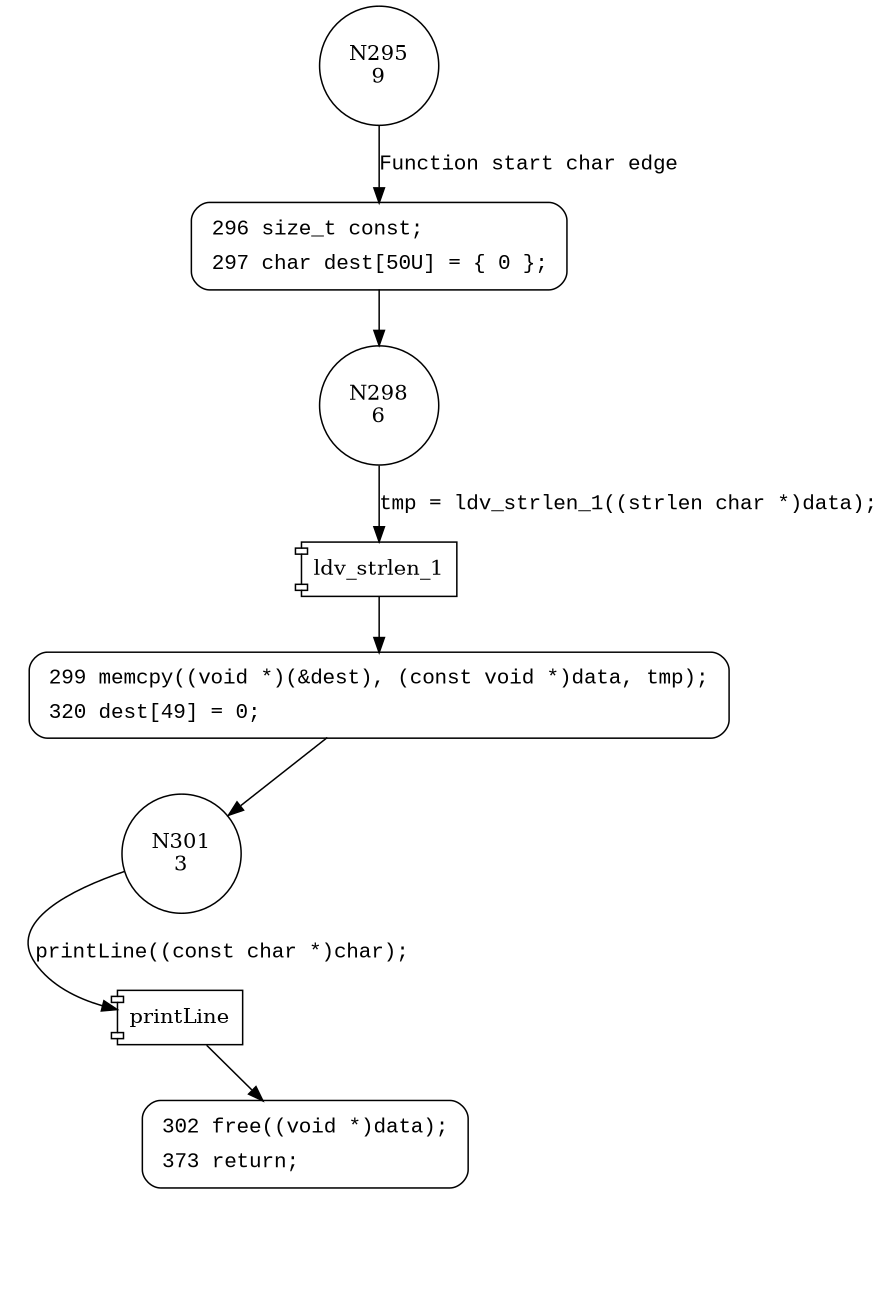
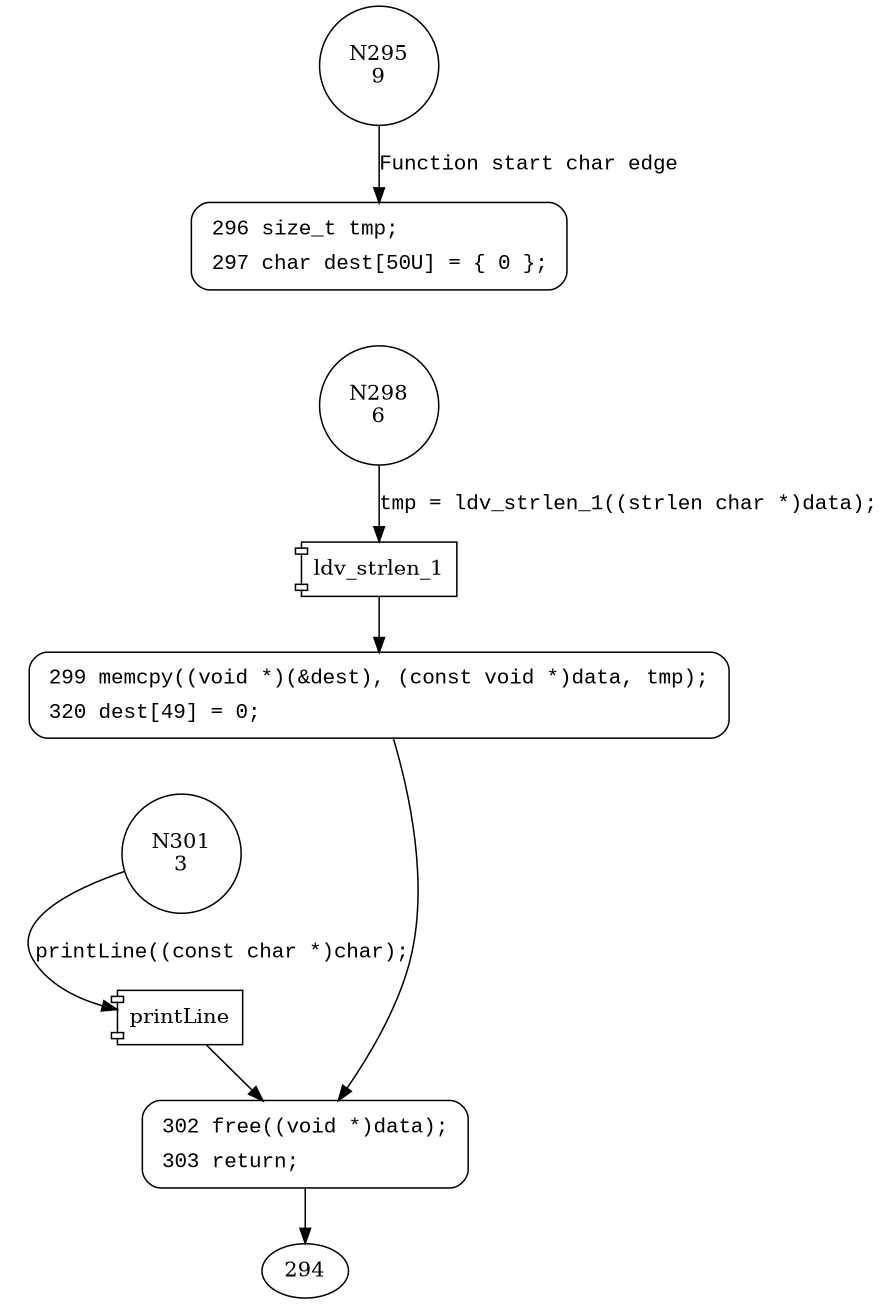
(343, 228) -> (330, 228)
(379, 310) -> none
(284, 772) -> (416, 920)
(181, 1161) -> (181, 1161)
none -> (305, 1271)
